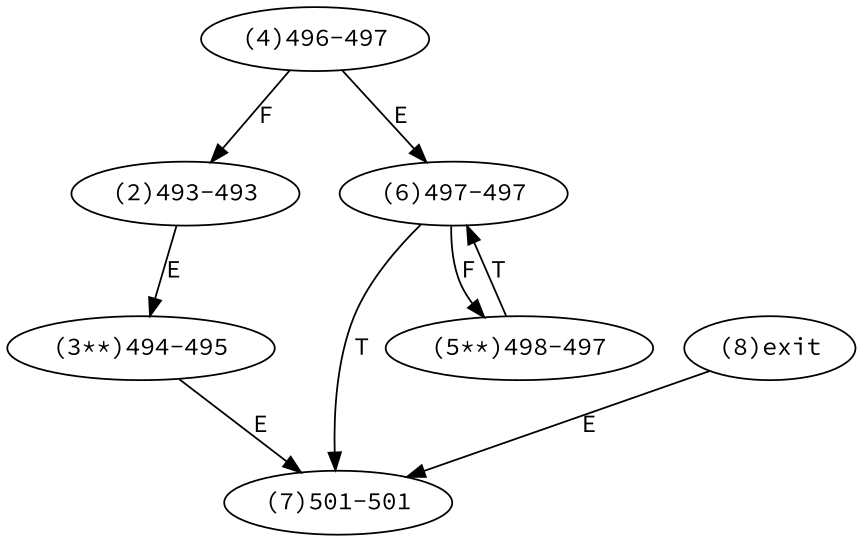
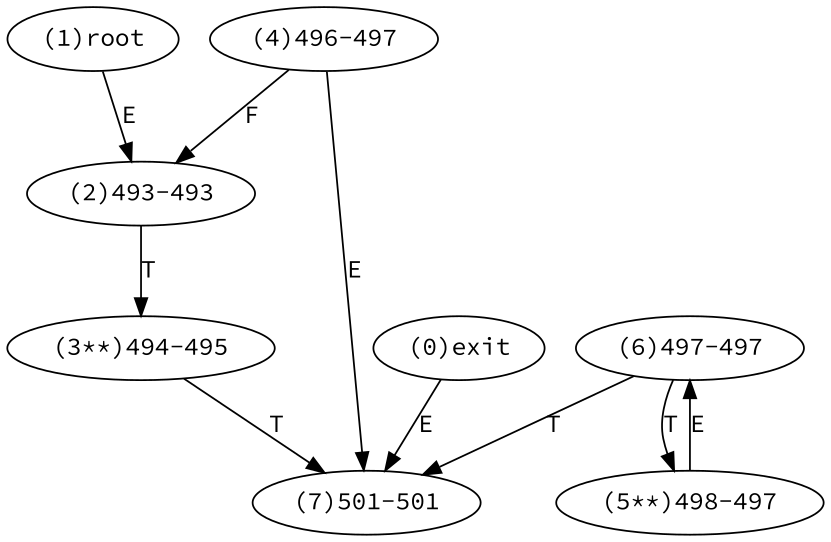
none -> (93, 39)
(378, 110) -> (344, 262)
(174, 271) -> (149, 271)
(469, 271) -> (671, 425)
(499, 271) -> (698, 425)
(770, 348) -> (459, 348)
(261, 425) -> (277, 425)
